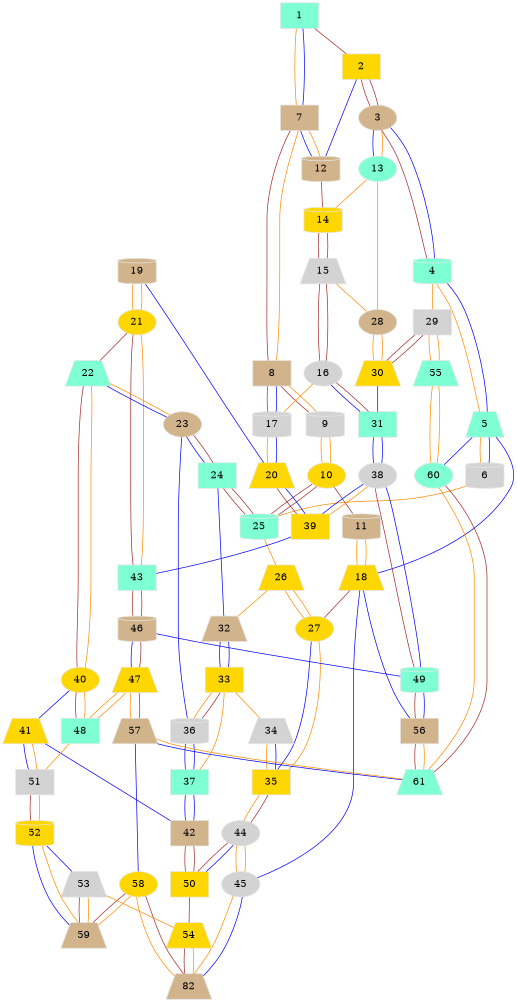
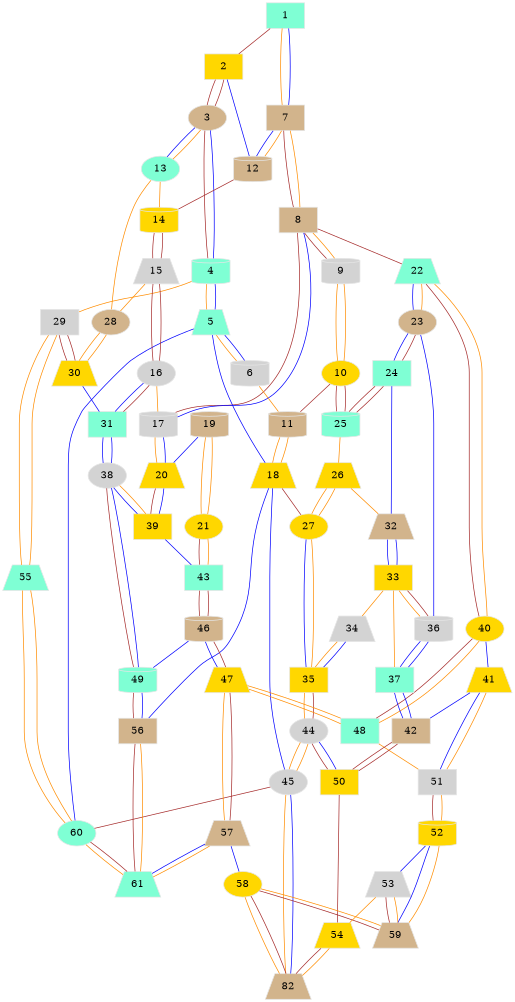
(114, 347) -> (360, 246)
(372, 501) -> (271, 401)
none -> (182, 808)
